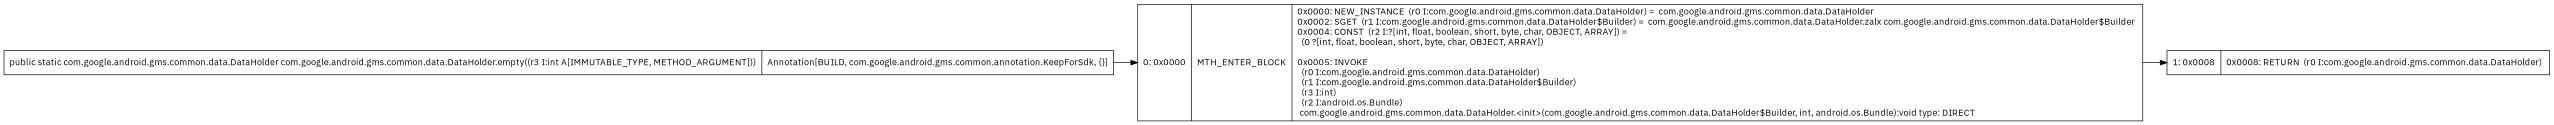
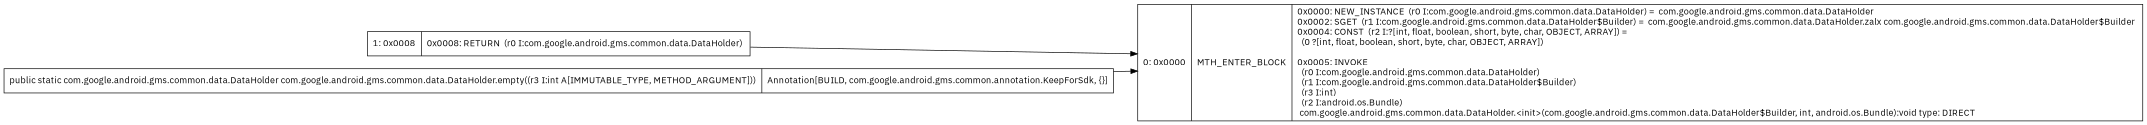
(2151, 63) -> (940, 50)
